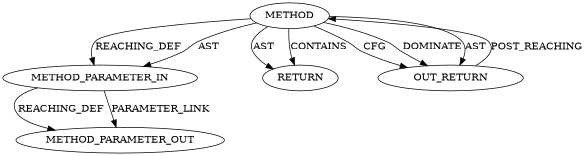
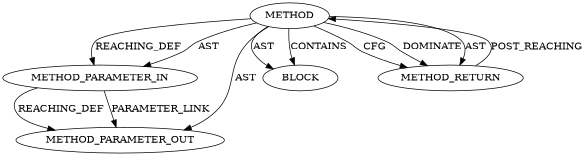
(300, 78) -> (300, 78)
(451, 78) -> (451, 78)
none -> (232, 79)
